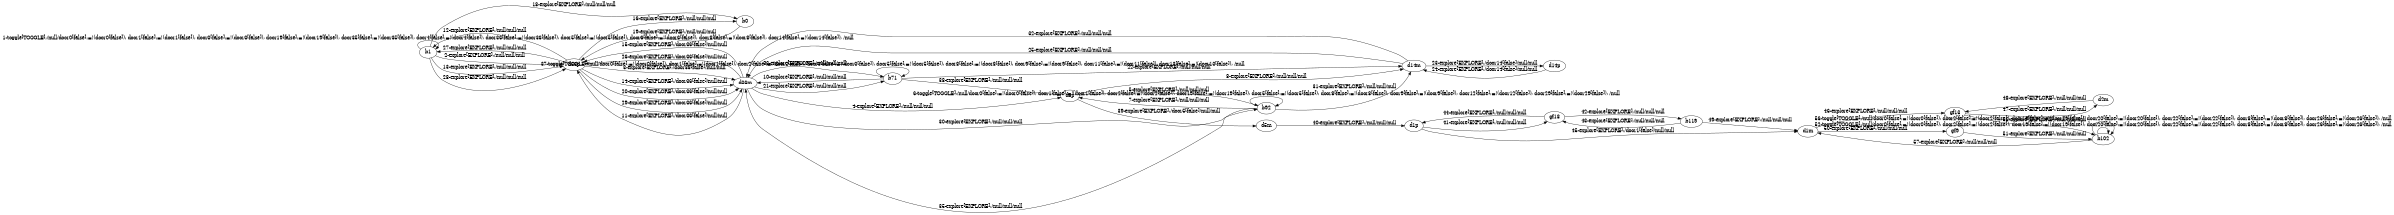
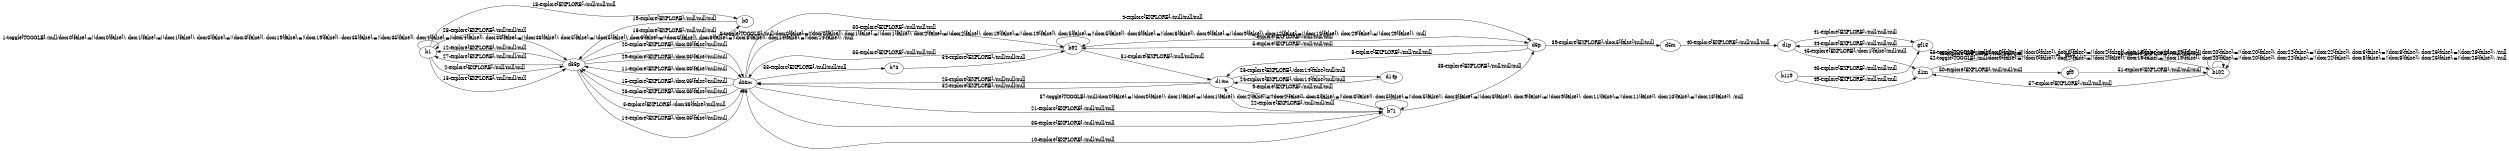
none -> (894, 68)
none -> (1305, 97)
(2103, 100) -> none
(1621, 115) -> none
